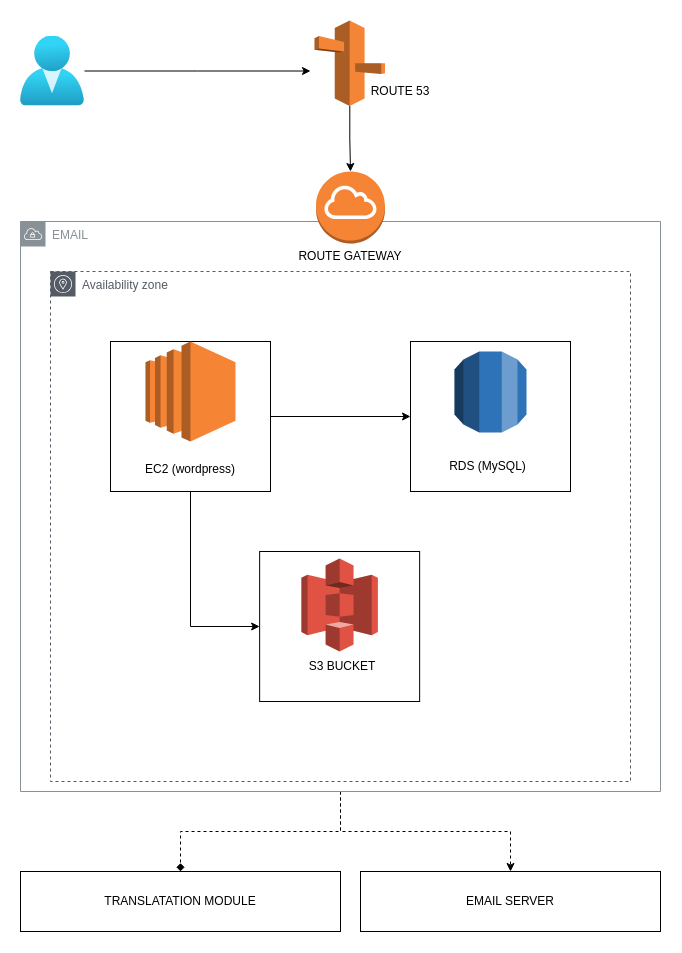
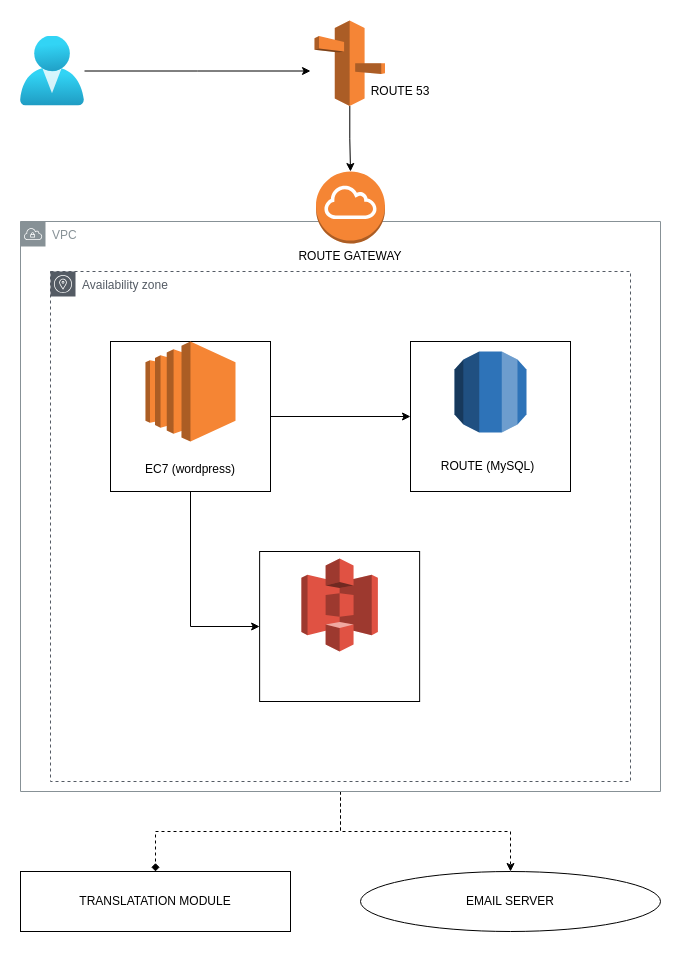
(69, 236) -> (63, 236)
(488, 467) -> (488, 467)
(191, 470) -> (191, 470)
(342, 667) -> none
(181, 902) -> (156, 902)
(511, 902) -> (511, 902)
